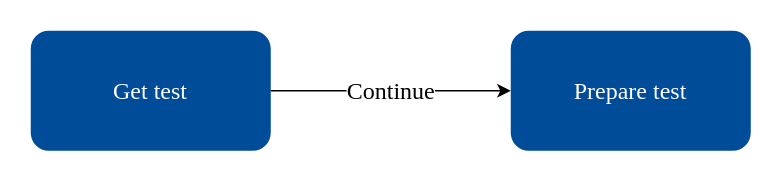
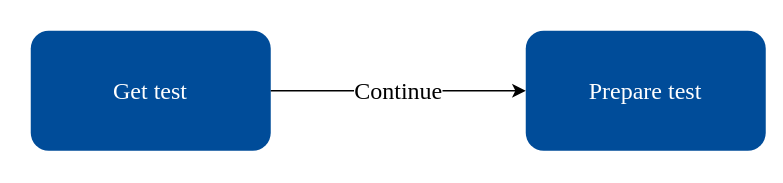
(631, 91) -> (646, 91)
